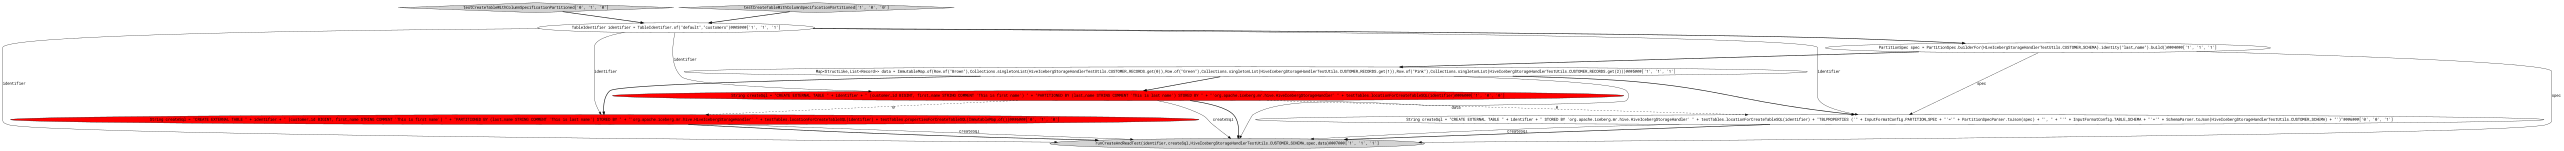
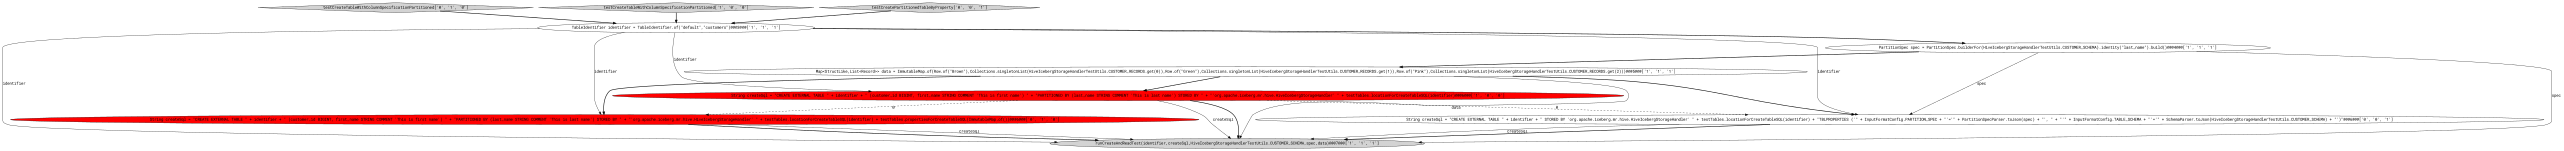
none -> (930, 8)
